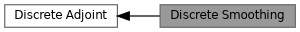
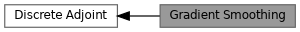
(228, 16) -> (228, 16)
